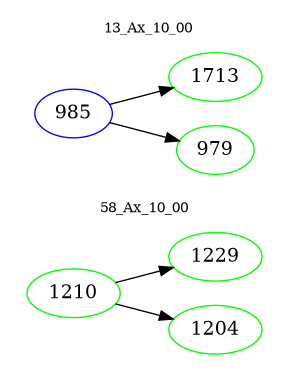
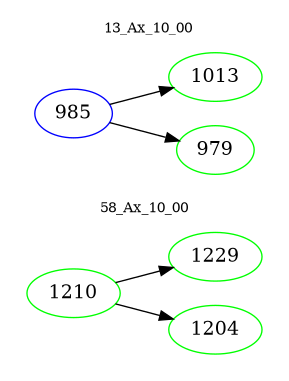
(215, 77) -> (215, 77)
